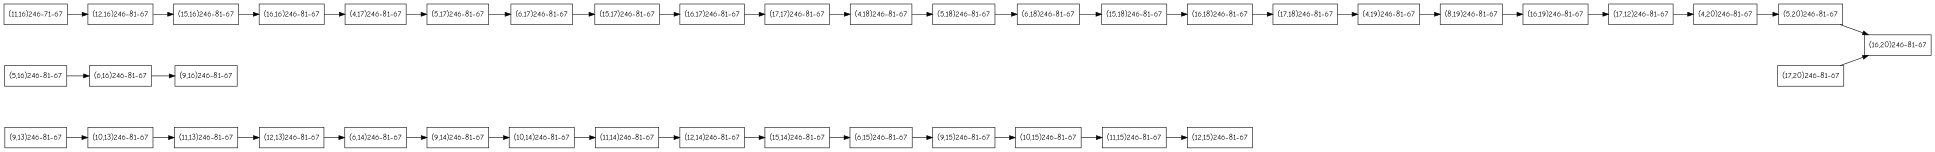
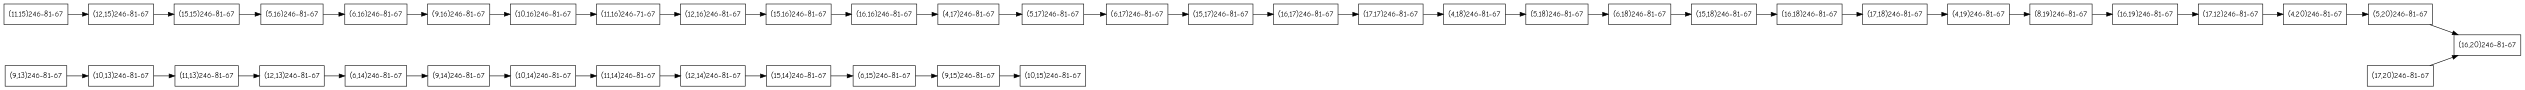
none -> (207, 14)
none -> (543, 14)
(1089, 138) -> none
